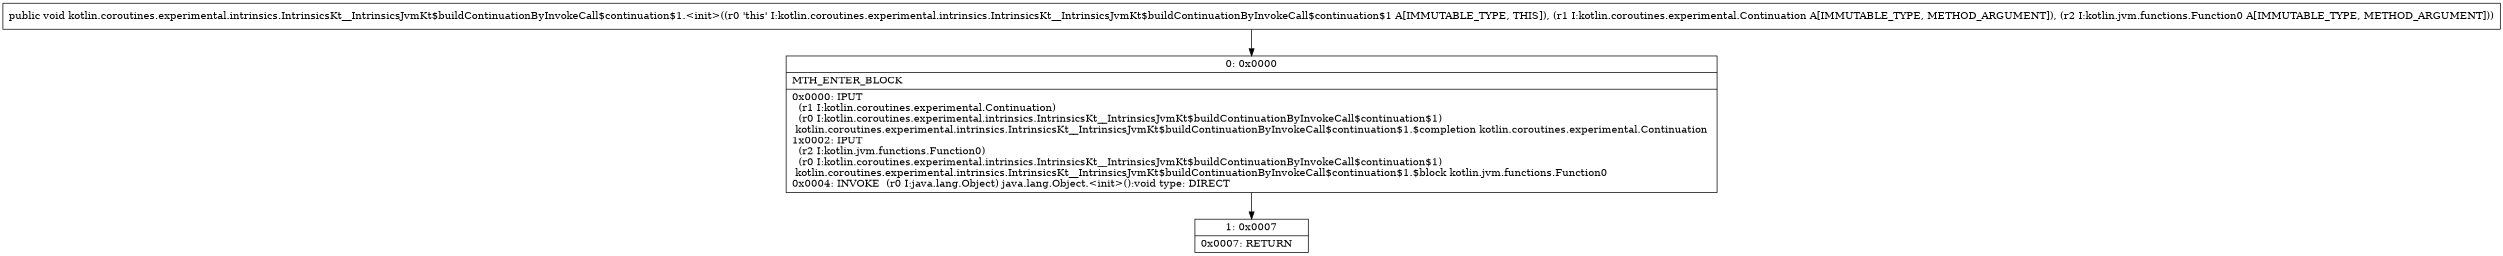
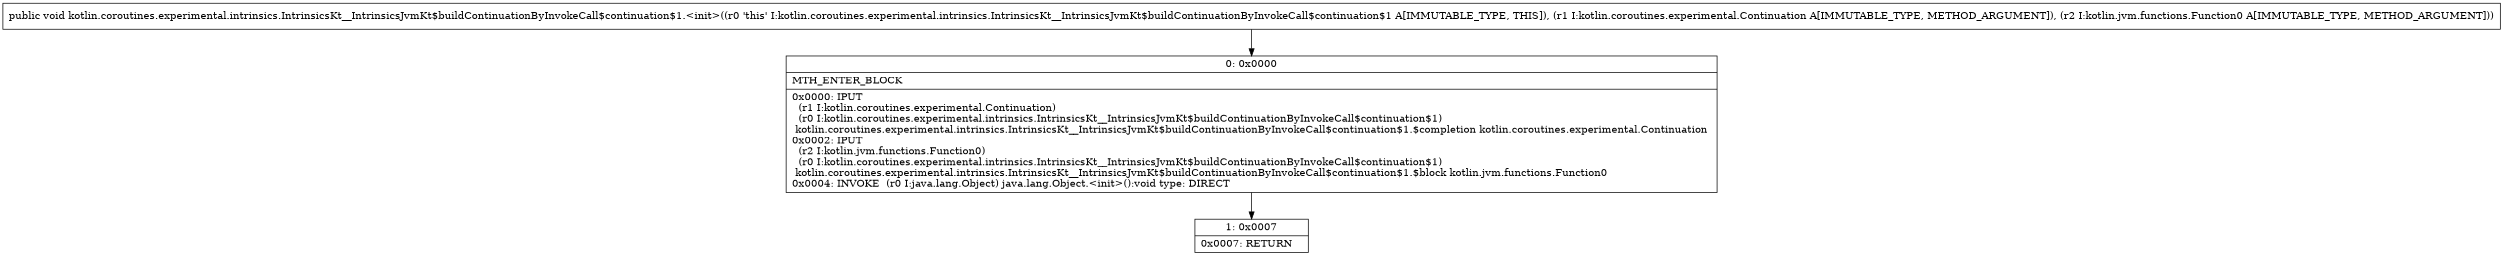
(831, 140) -> (831, 140)
